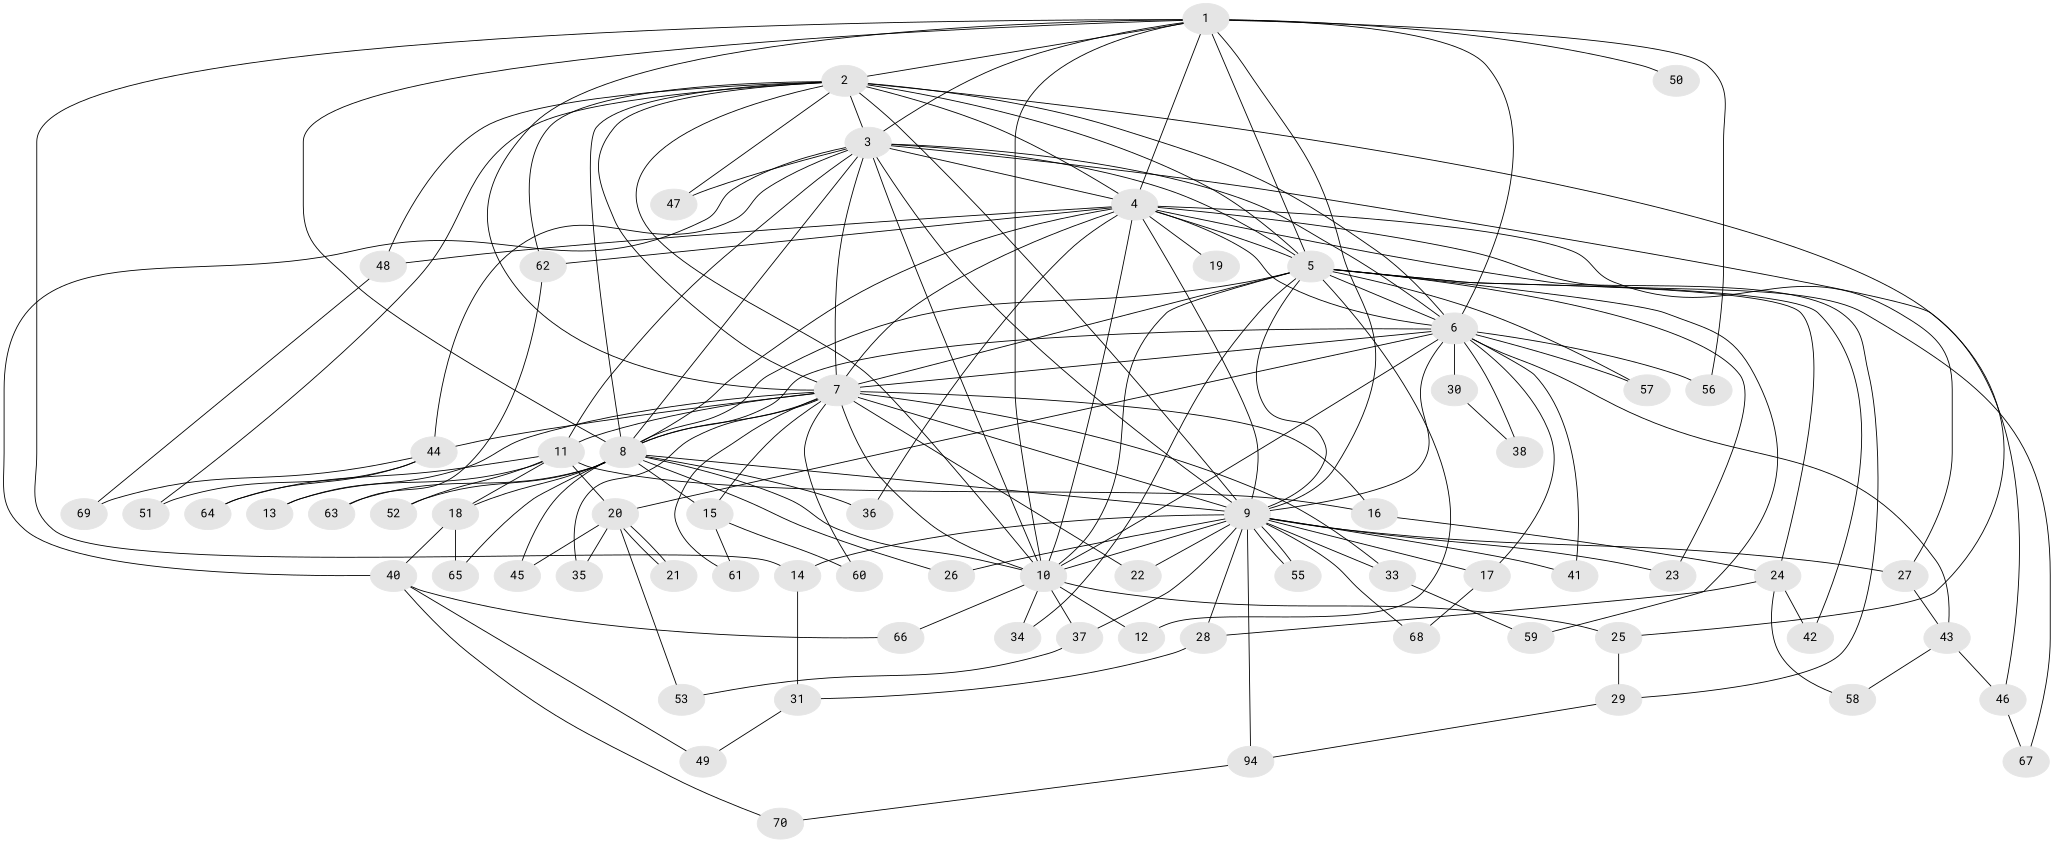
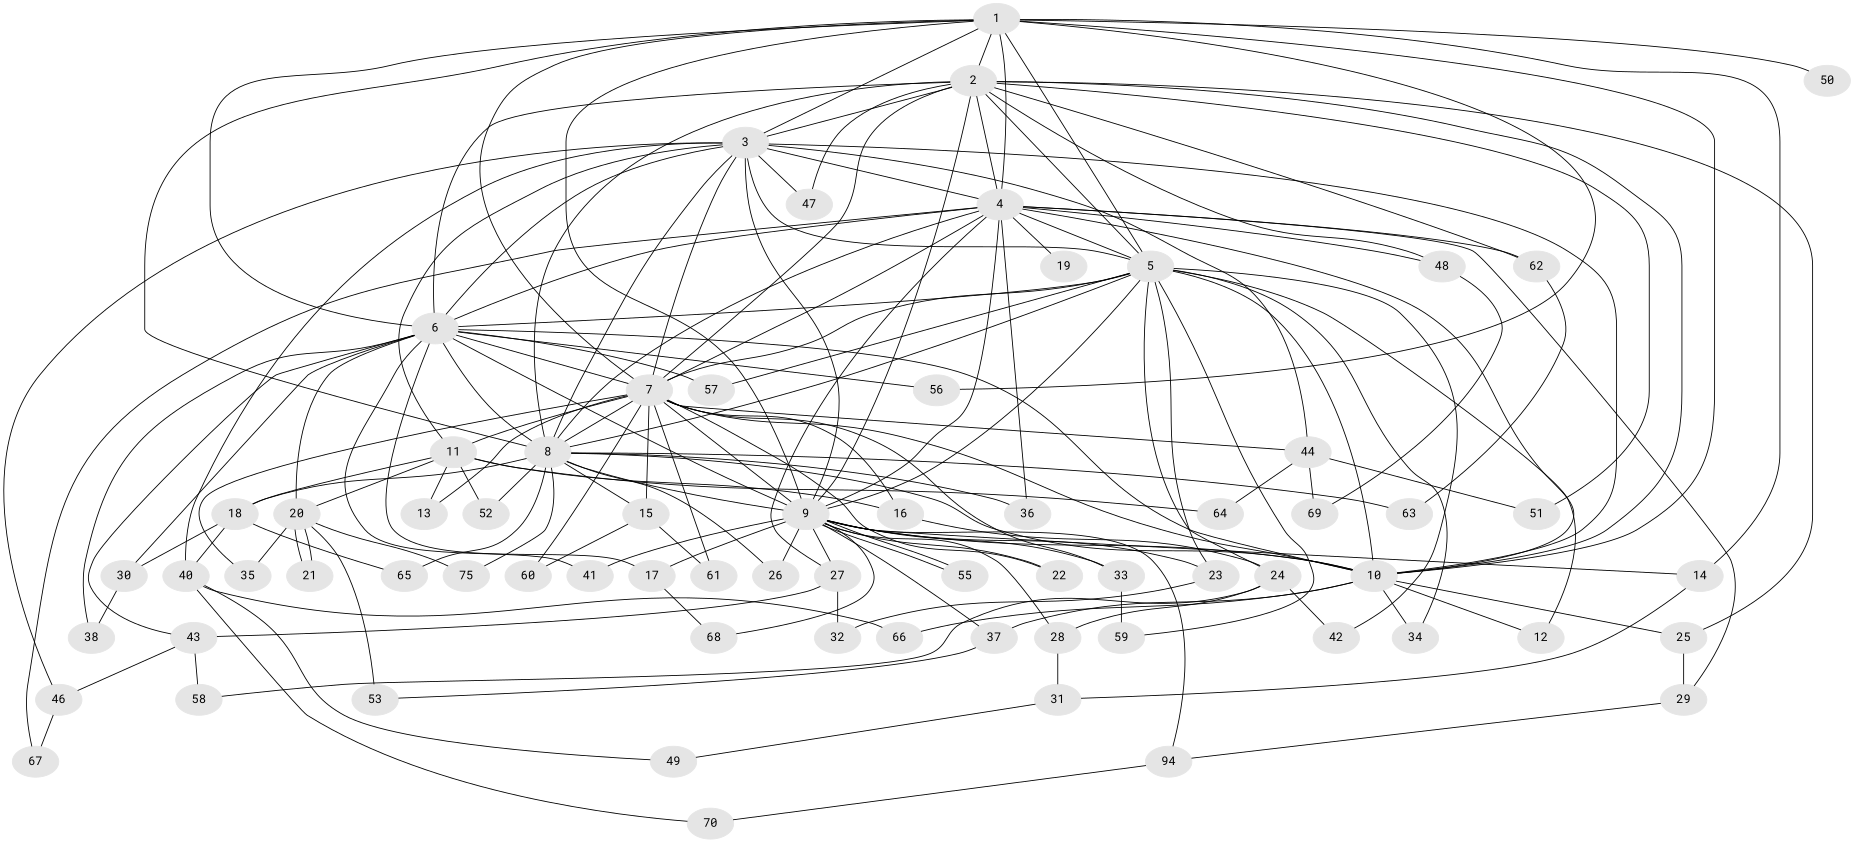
none -> (180, 545)
(517, 576) -> (466, 576)
none -> (838, 638)
